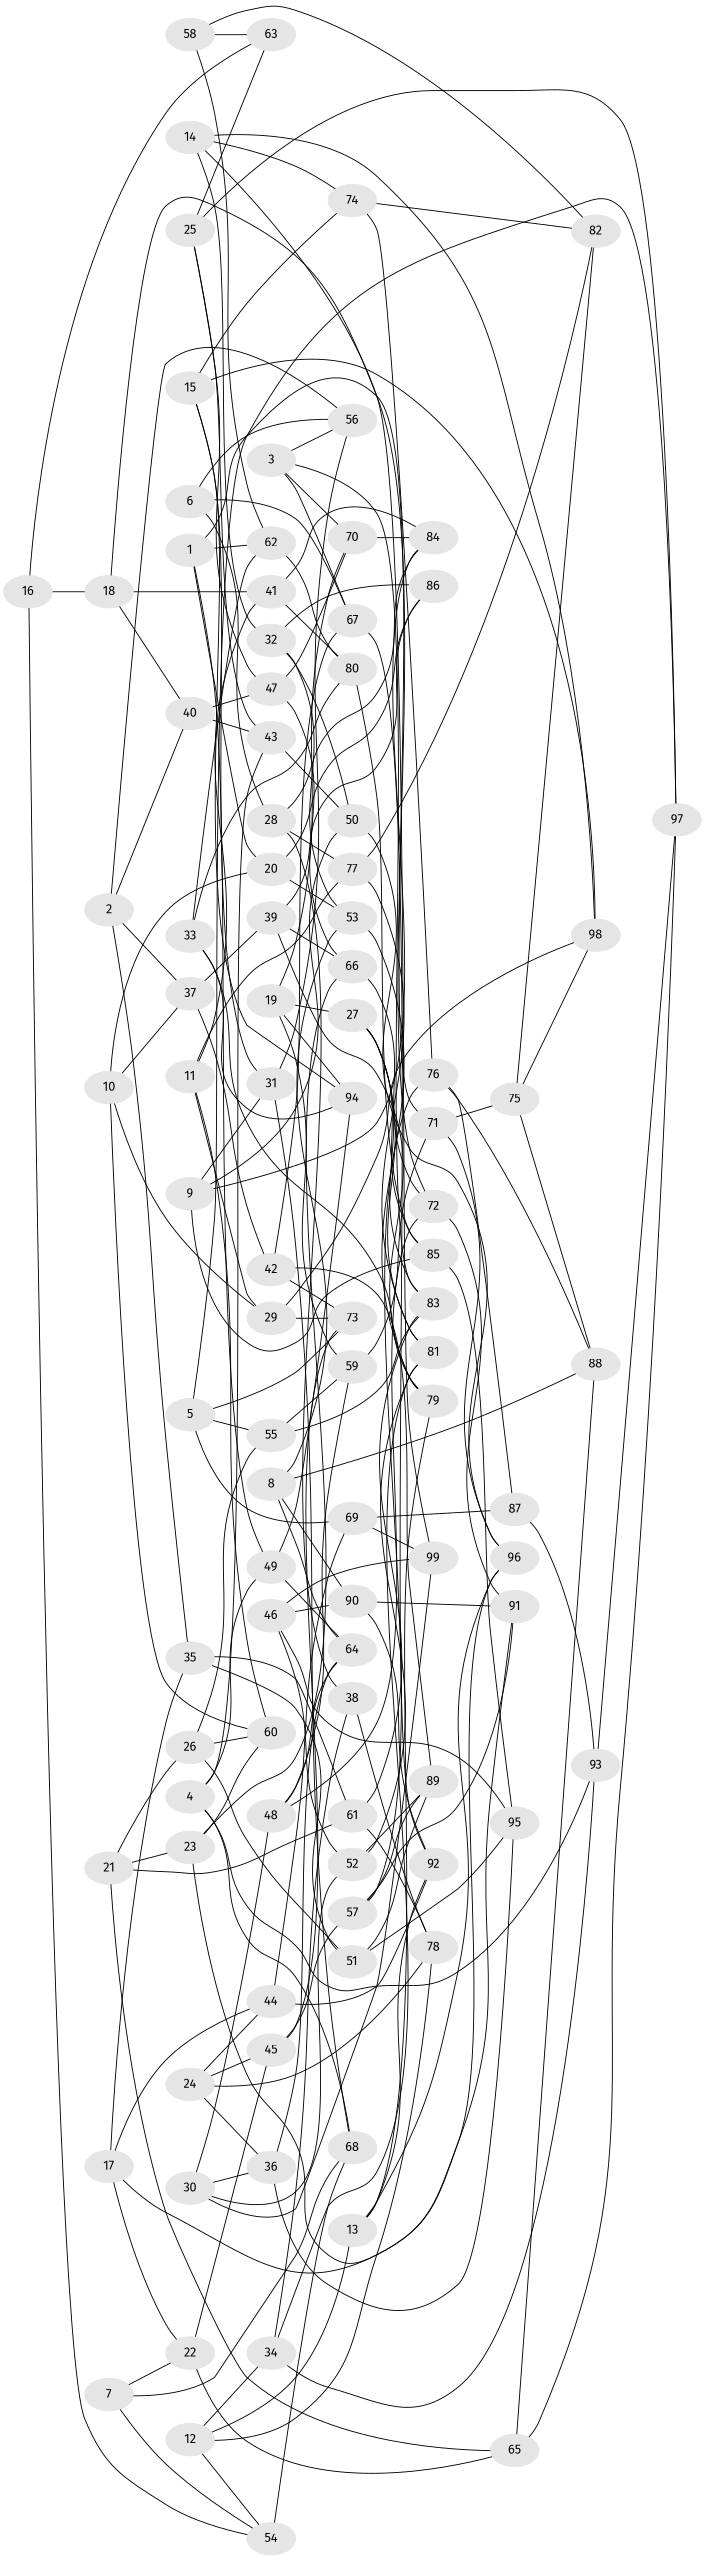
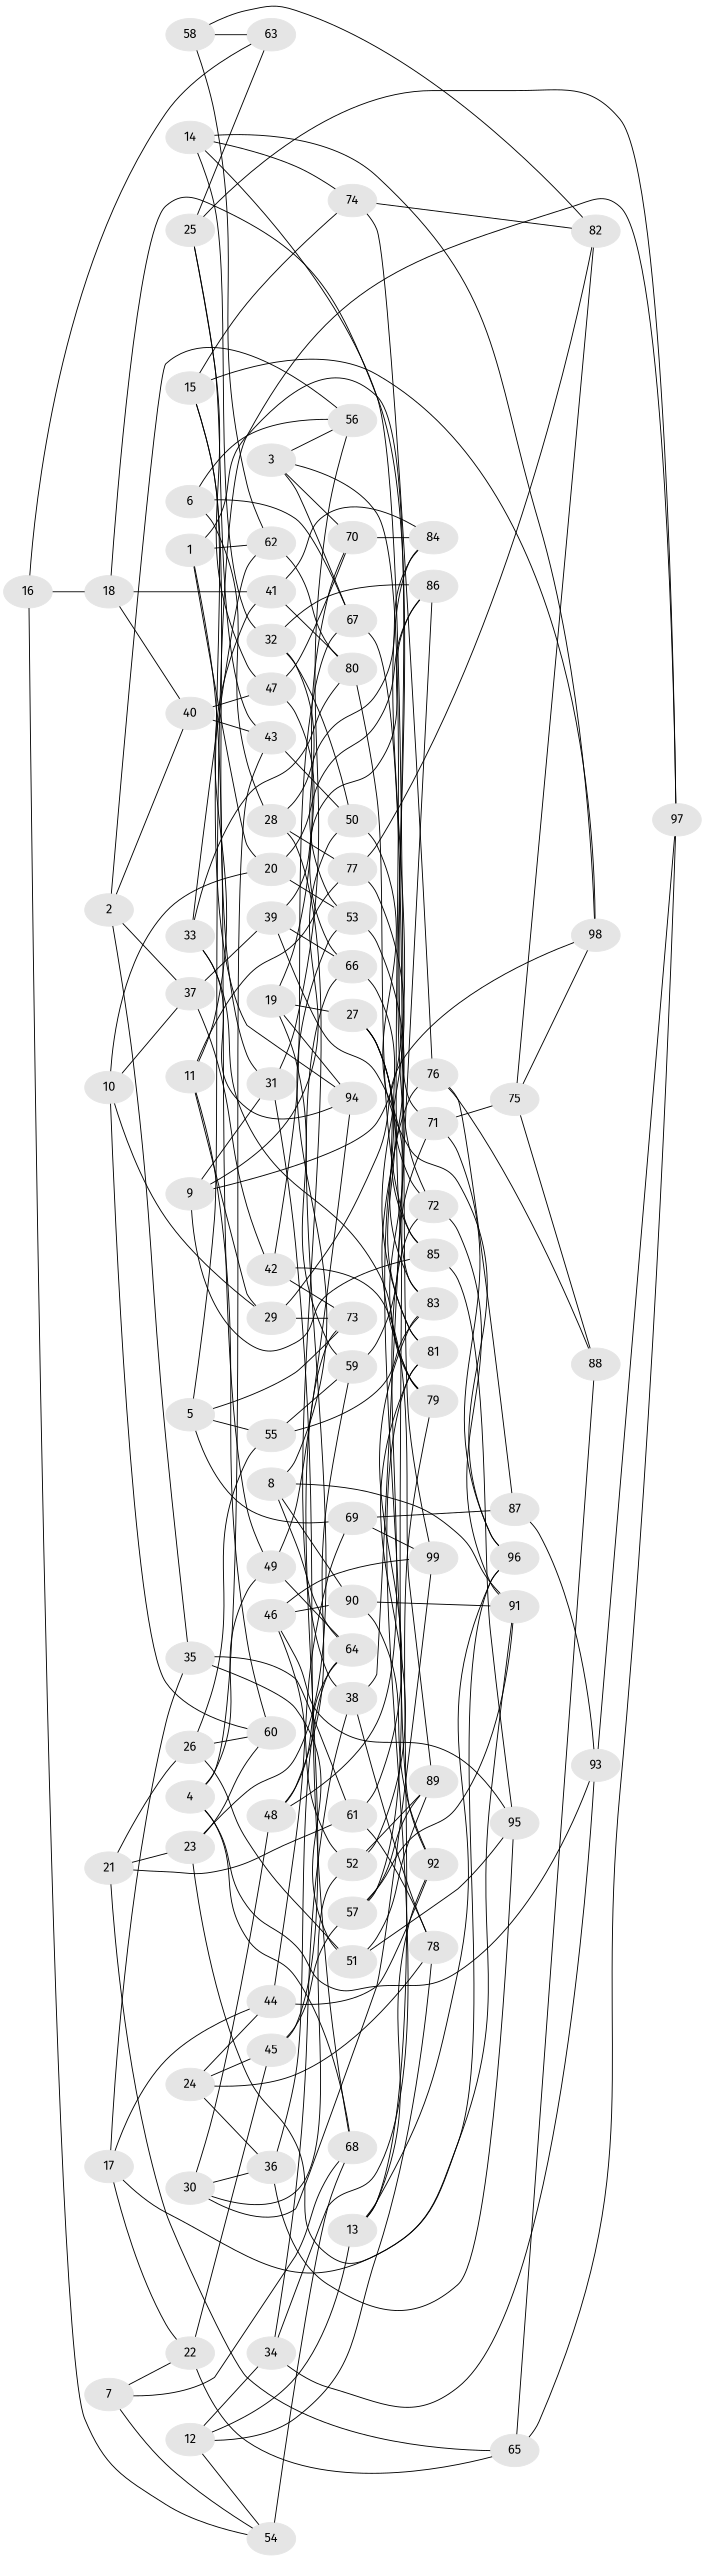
none -> (410, 1037)
(438, 1433) -> (443, 1522)
